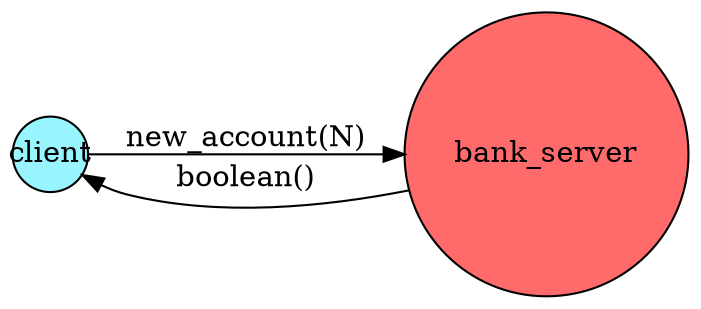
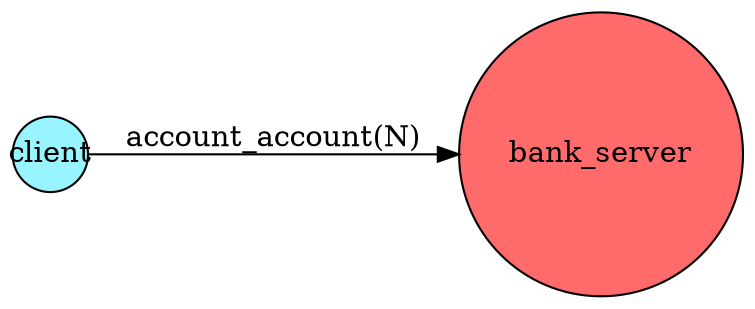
(246, 139) -> (274, 139)
(254, 207) -> none
